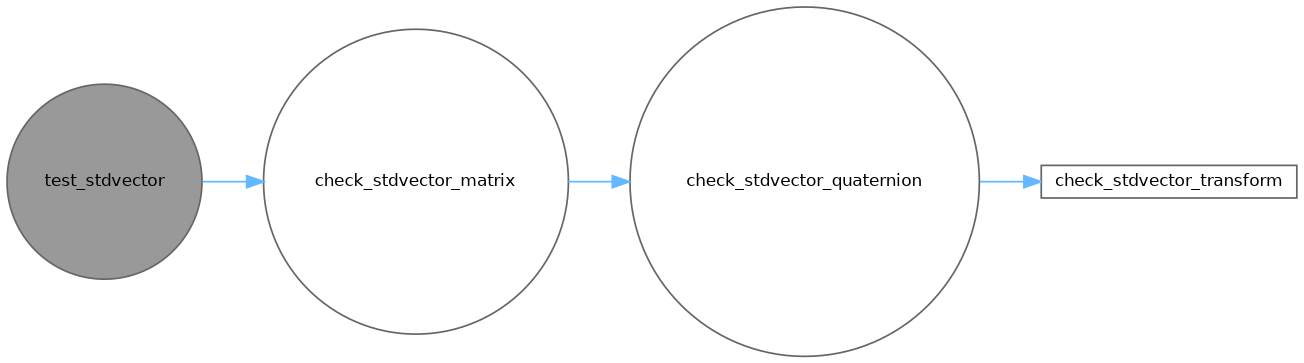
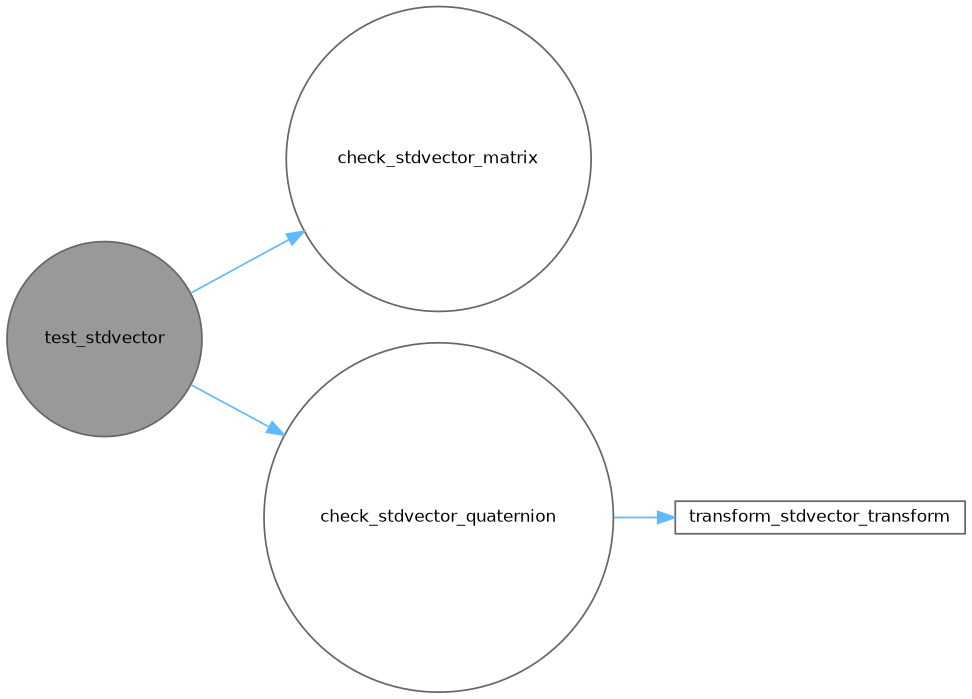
(590, 182) -> (230, 406)
(1169, 182) -> (820, 517)
